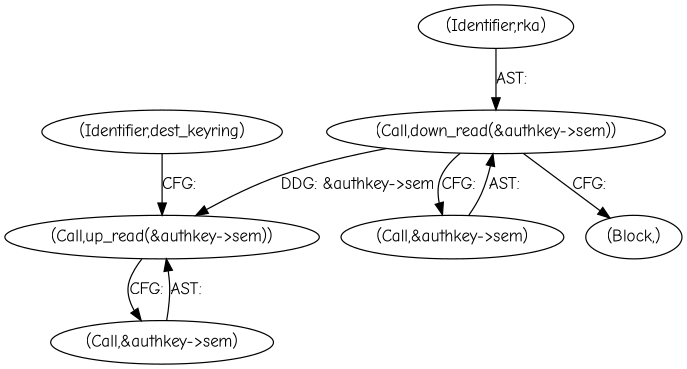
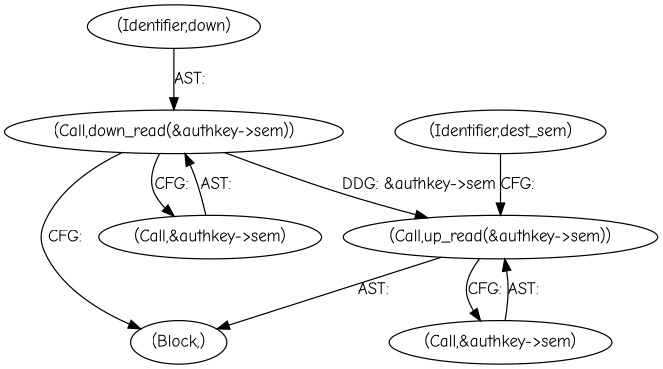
(496, 27) -> (174, 27)
(162, 132) -> (501, 132)
none -> (335, 291)
